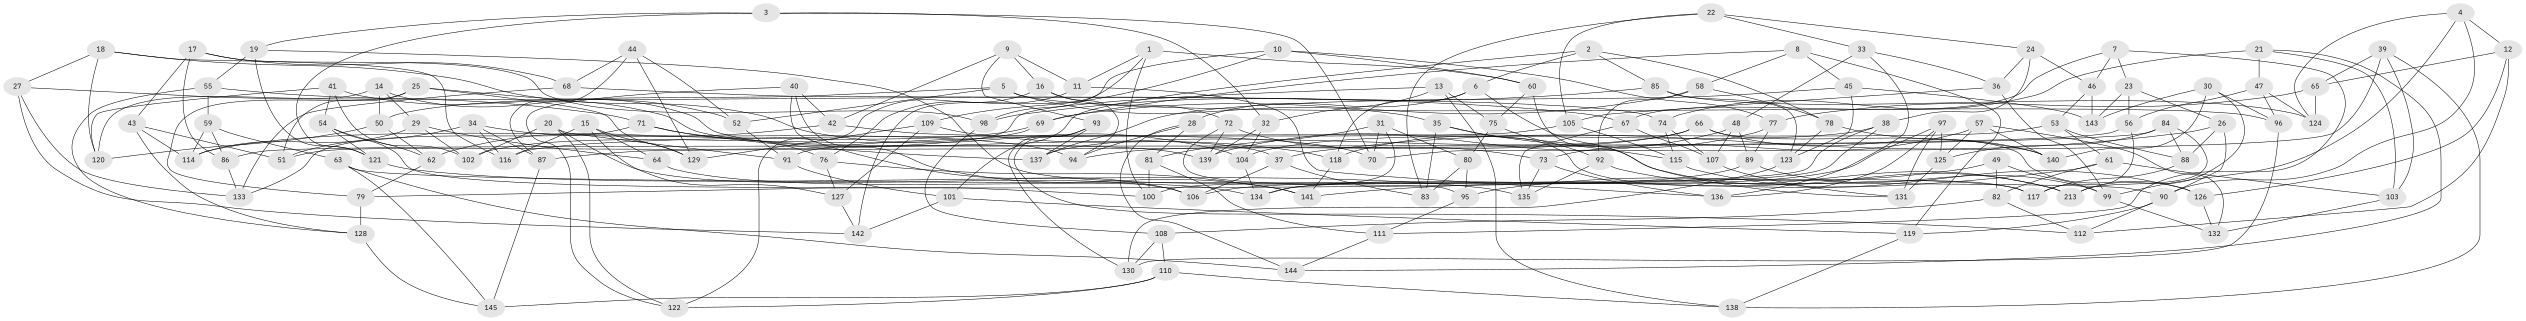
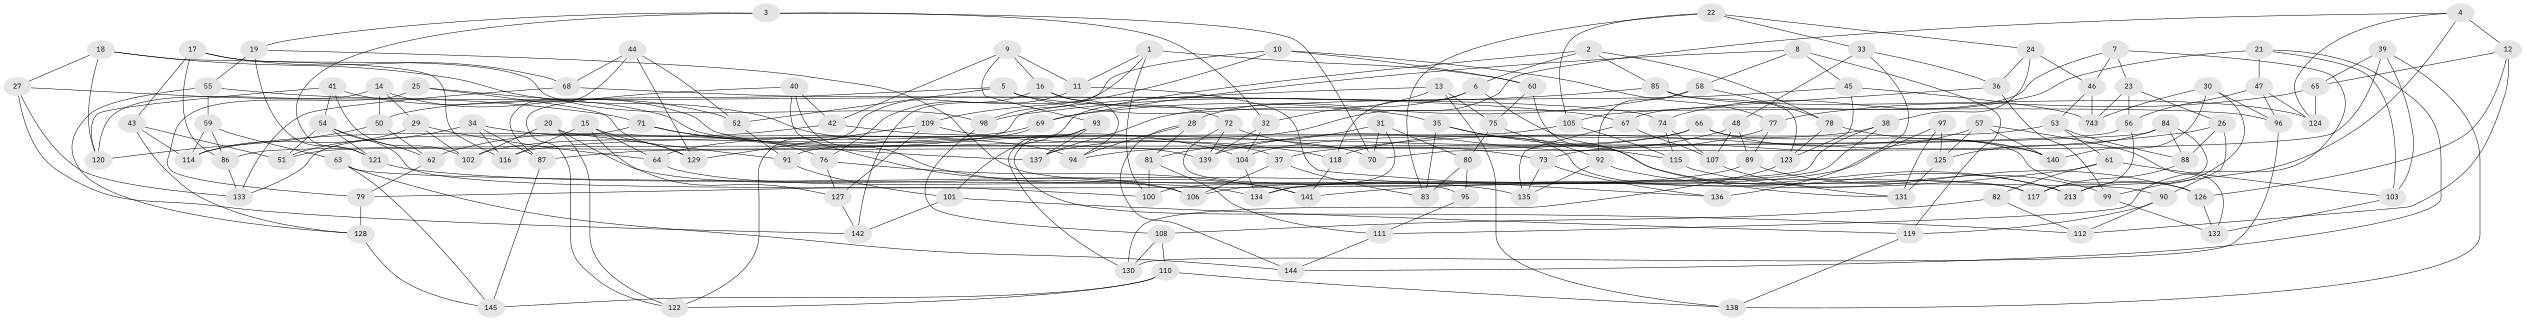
(322, 105) -> (299, 145)
(2092, 124) -> (2092, 124)
(2364, 151) -> (1551, 69)
(1997, 160) -> none
(1881, 169) -> none
